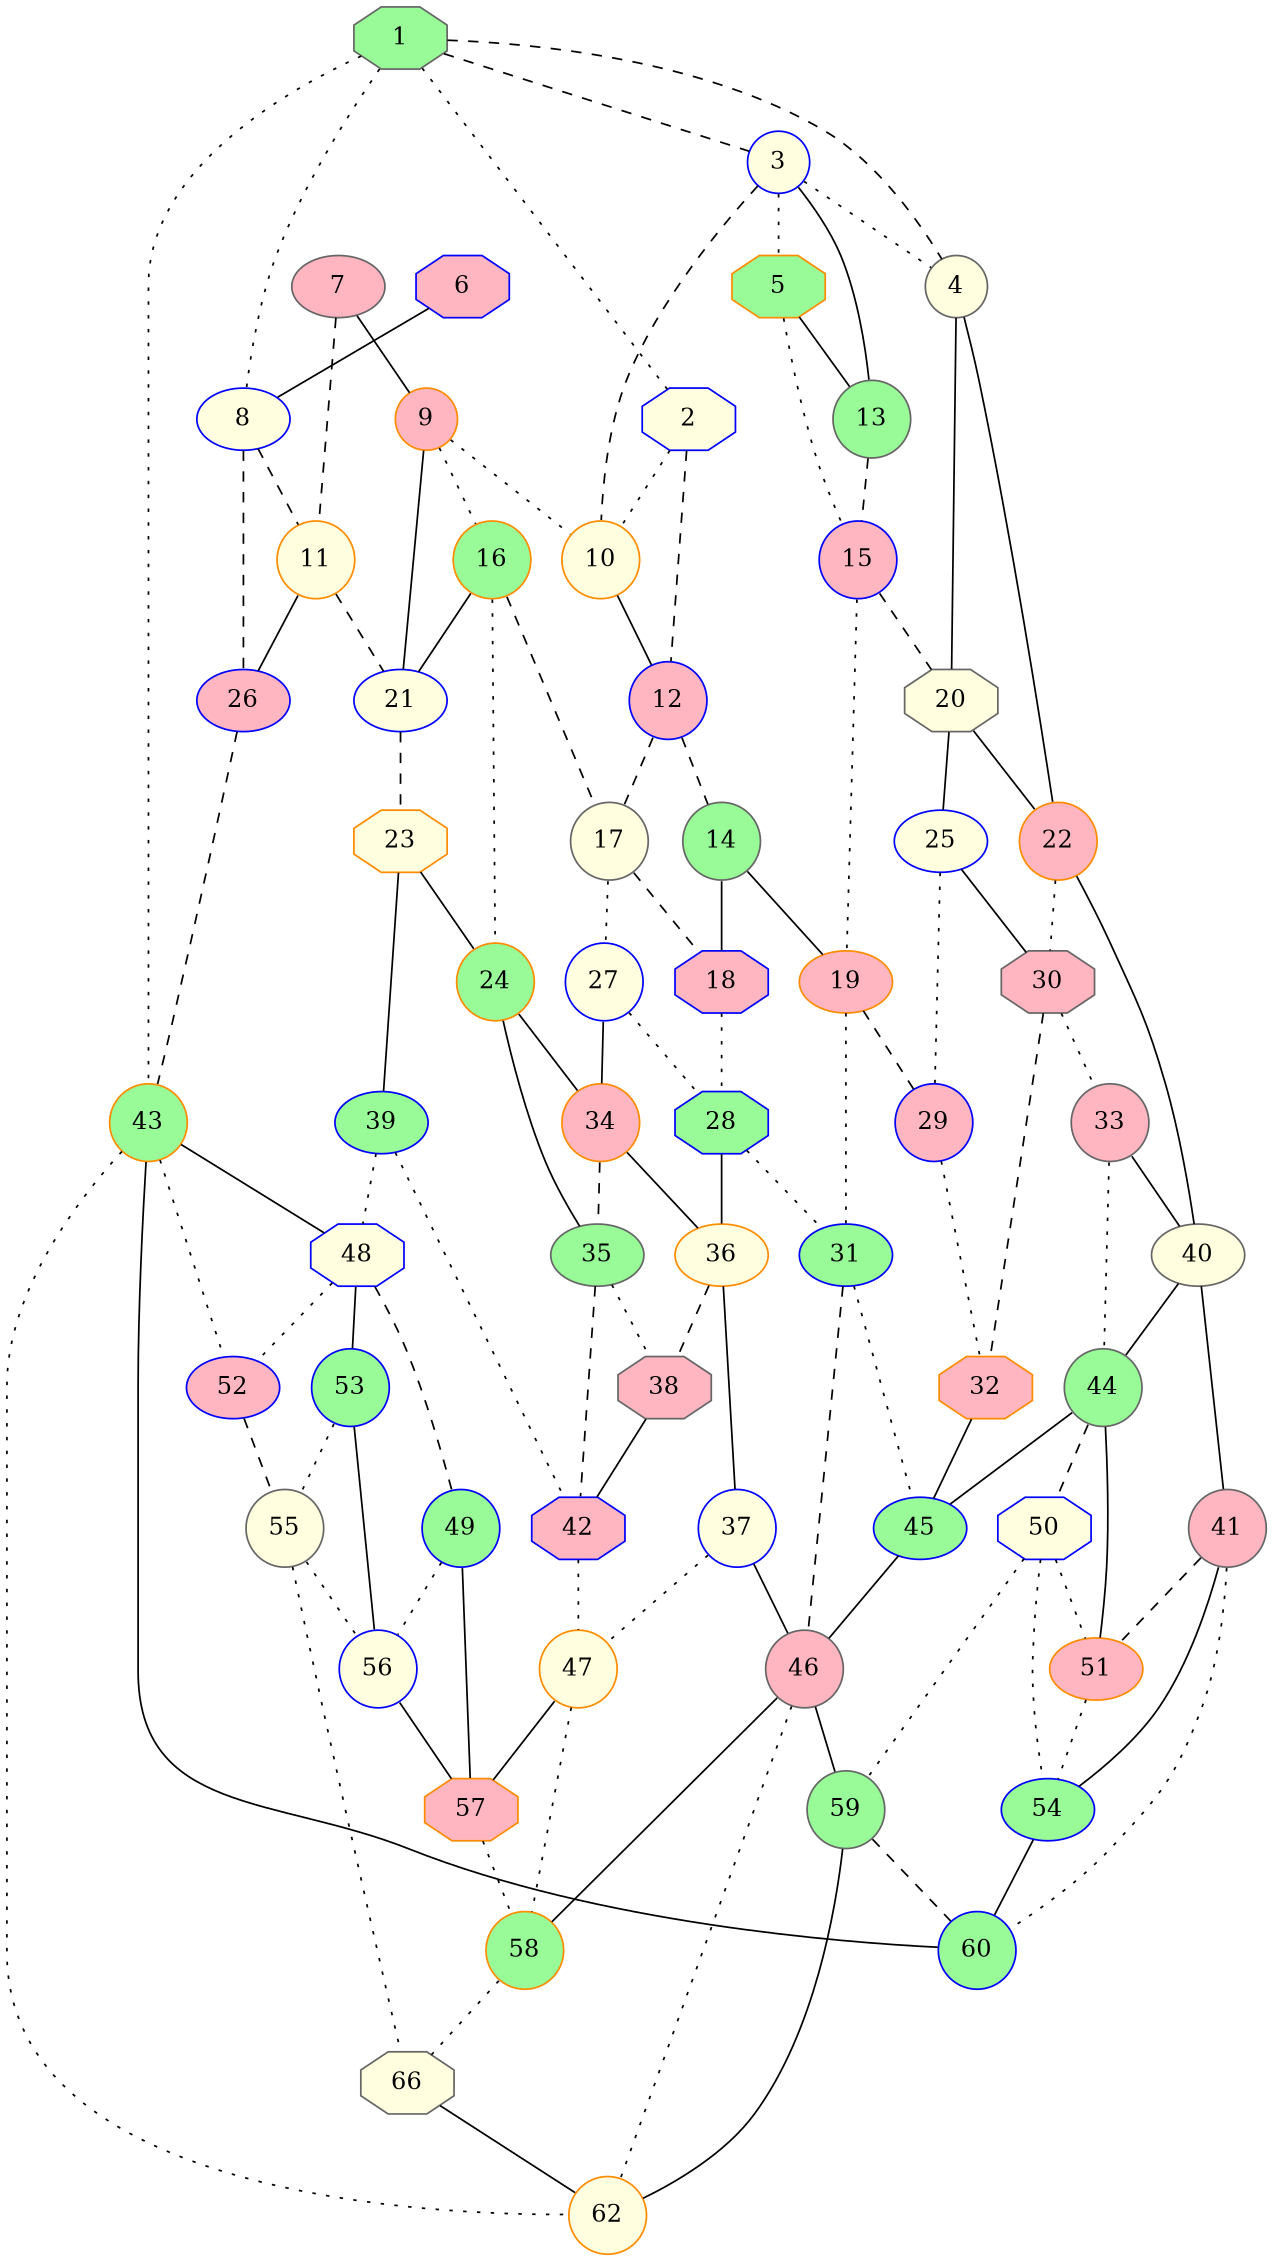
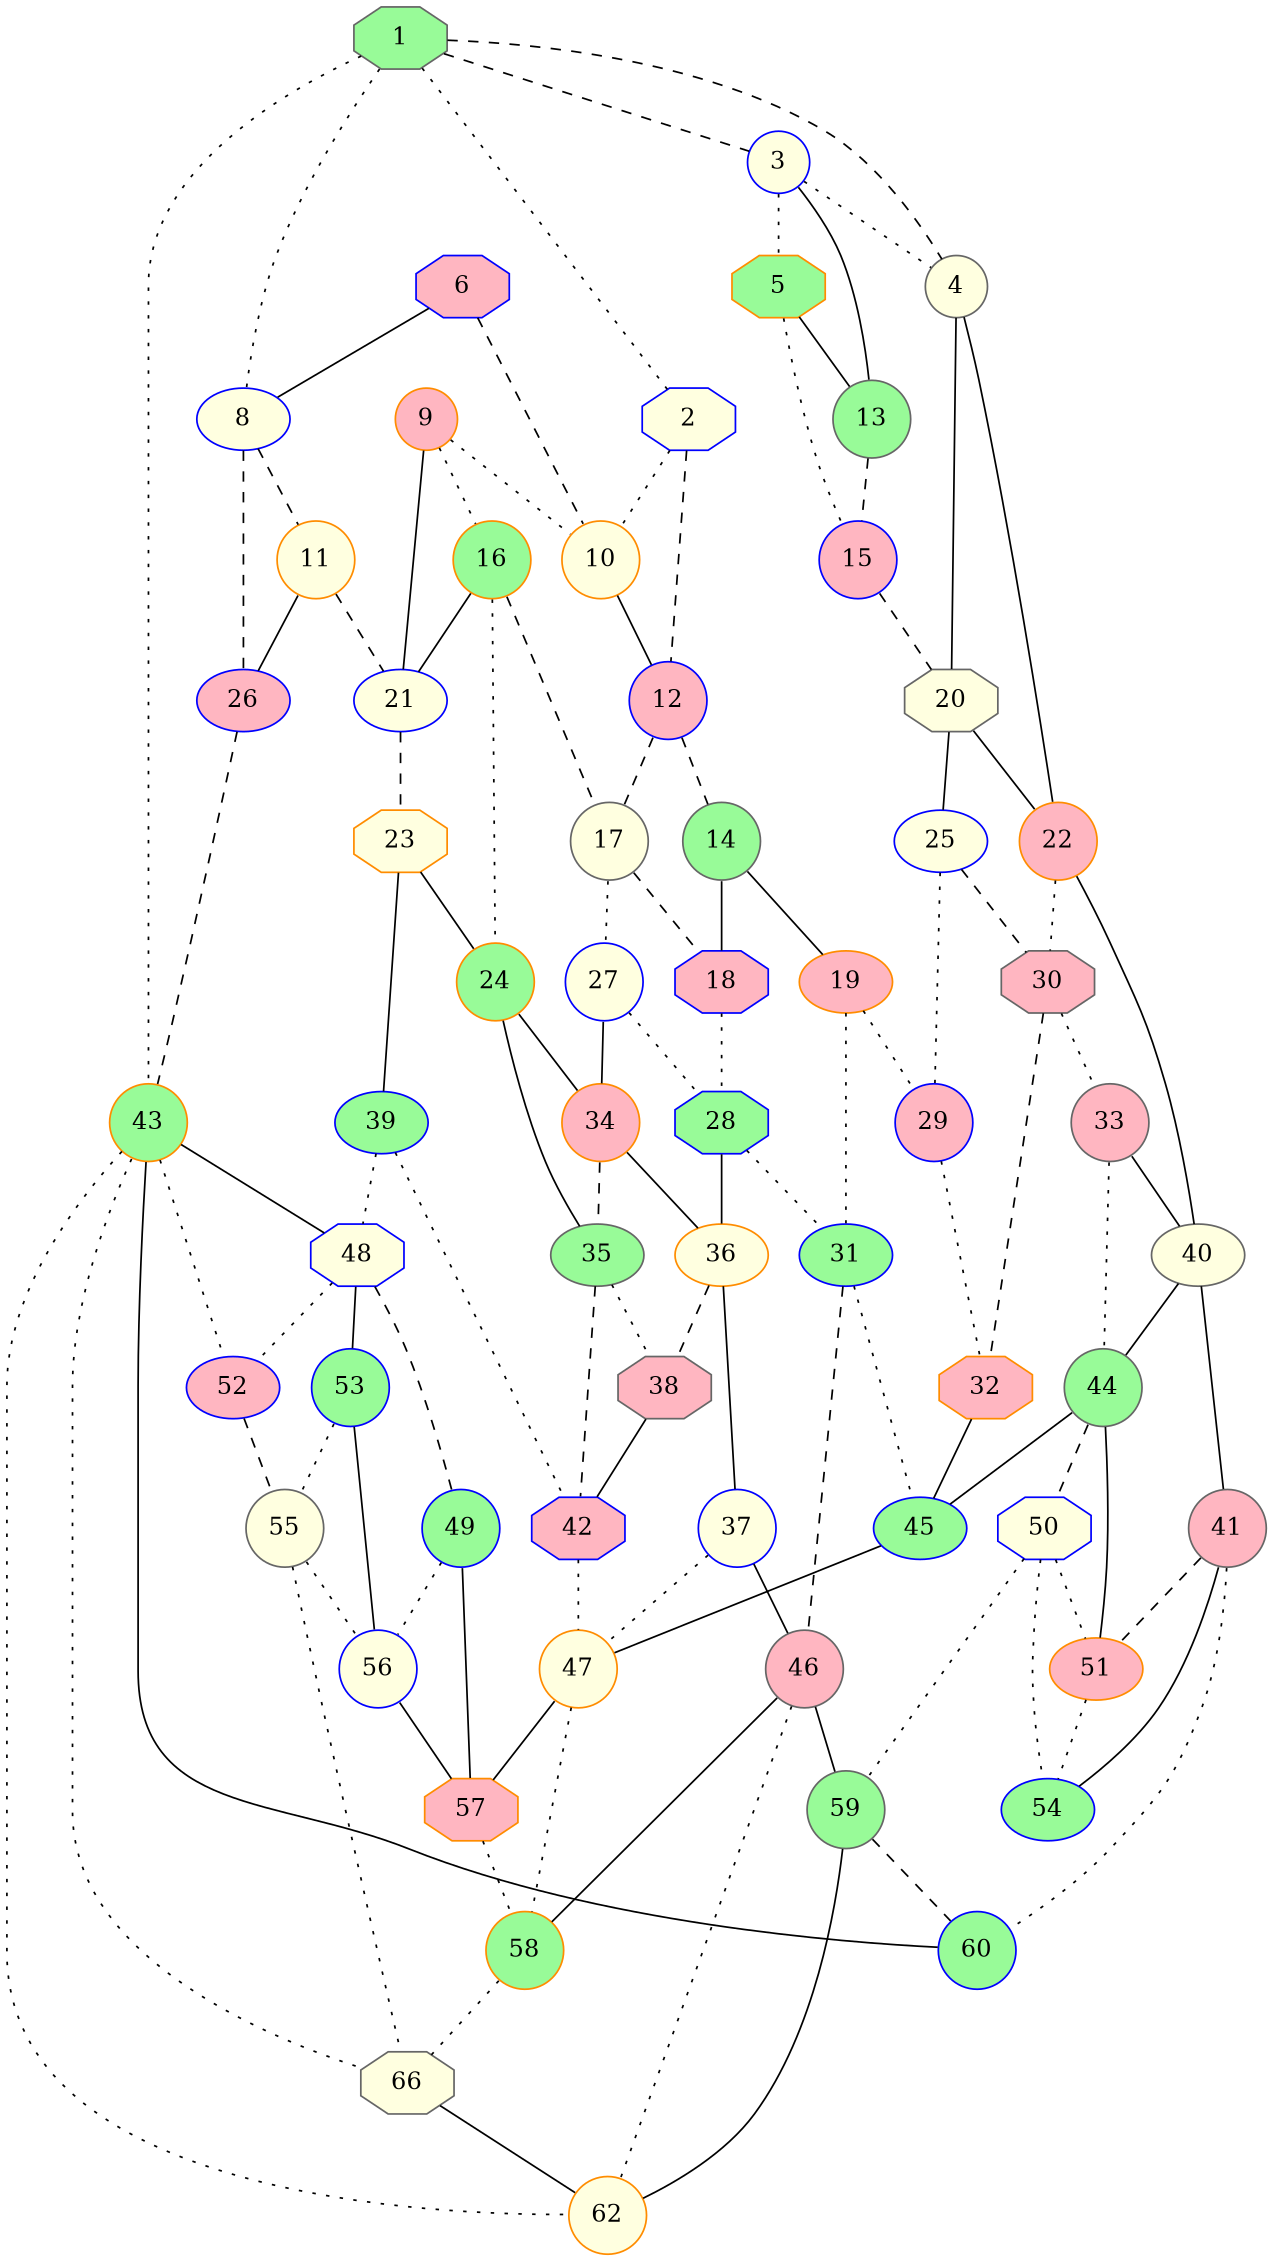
(338, 287) -> none
(647, 338) -> (530, 421)
(852, 775) -> none
(994, 911) -> (994, 911)
(888, 1050) -> (888, 1050)
(864, 1597) -> (748, 1599)
none -> (73, 1687)
(1014, 1877) -> none
